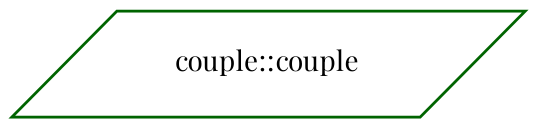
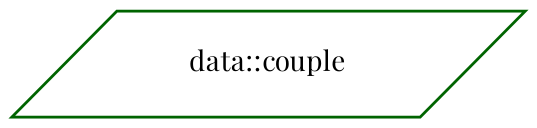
(268, 64) -> (268, 64)
